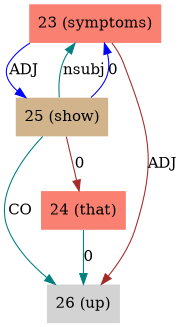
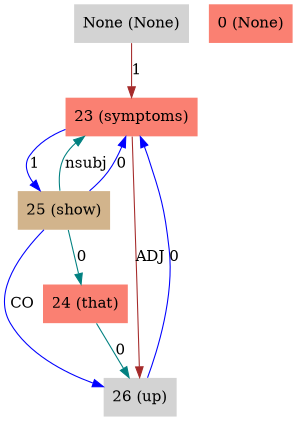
none -> (132, 24)
none -> (251, 24)
(24, 70) -> (35, 164)
(71, 158) -> (73, 252)
(5, 209) -> (10, 322)
none -> (170, 262)
